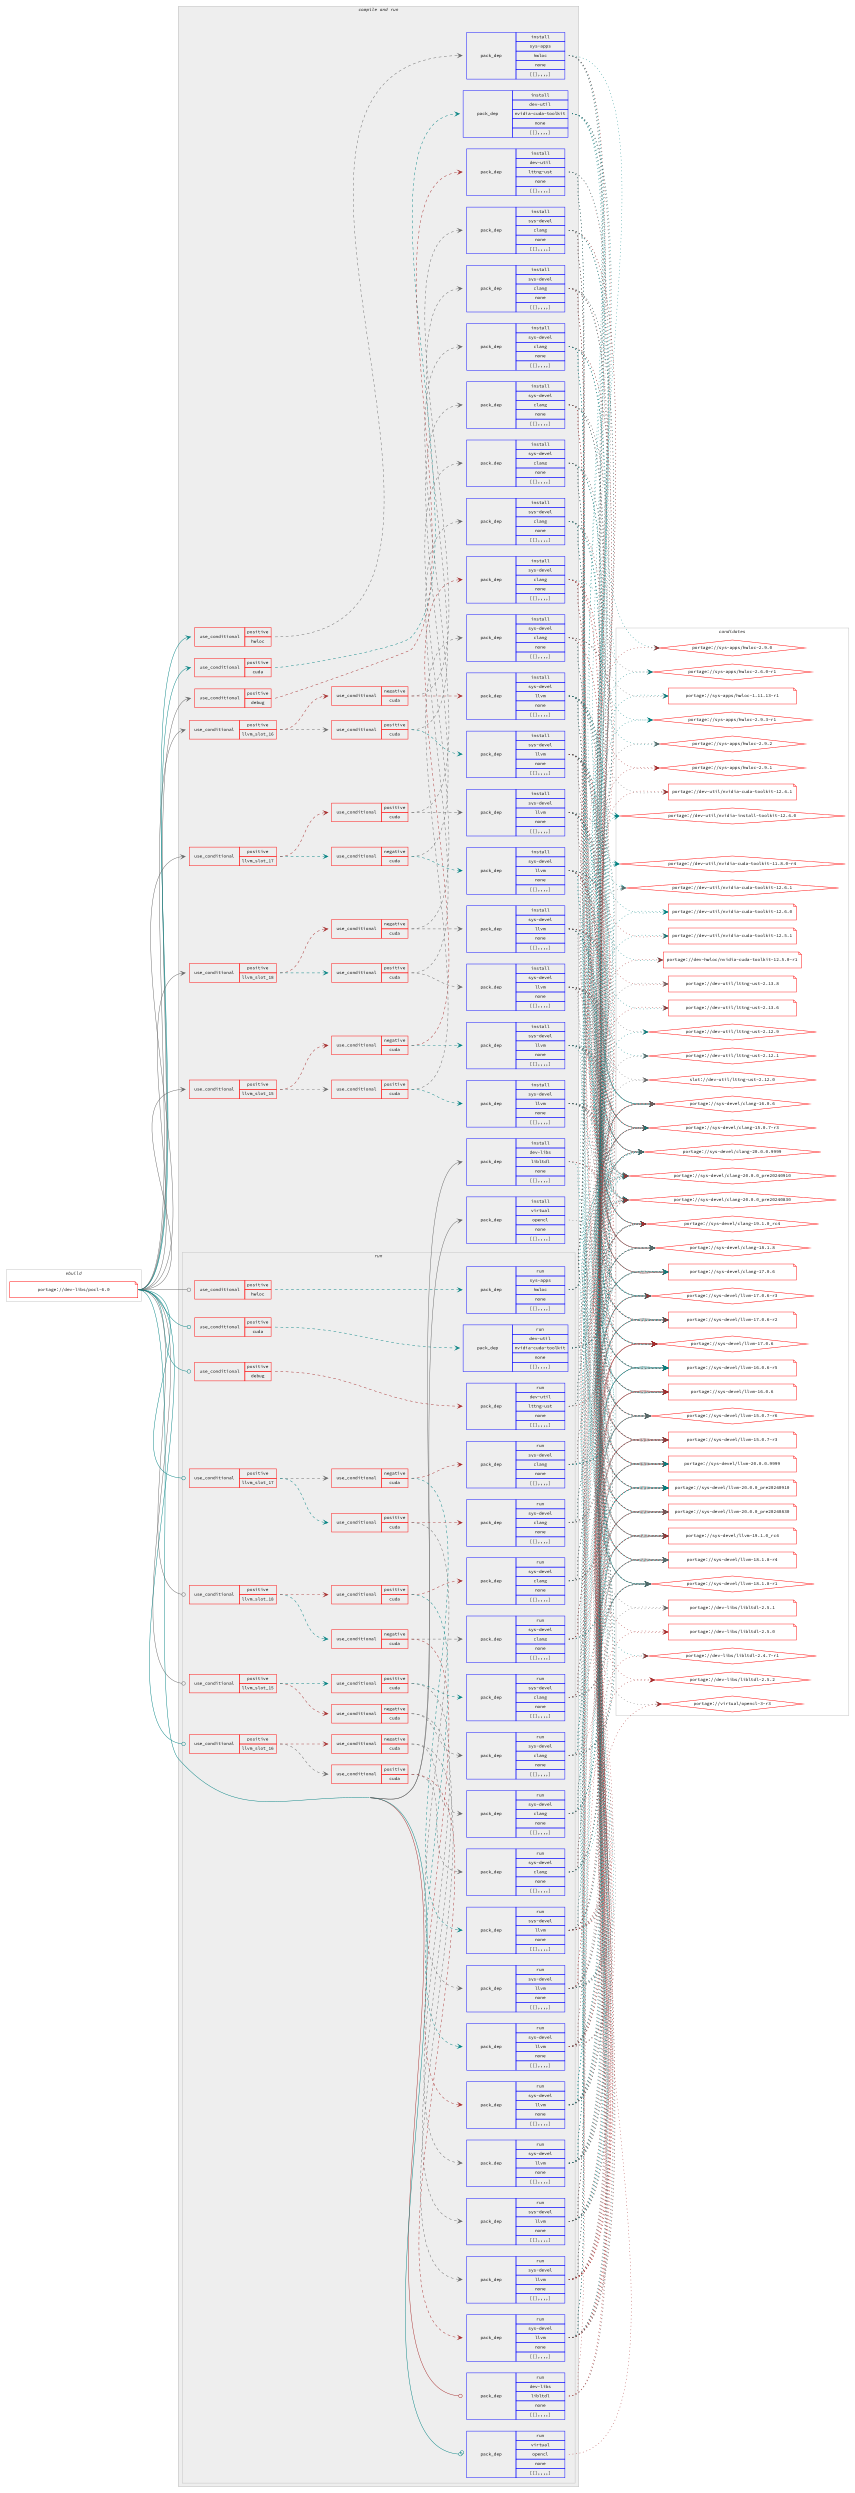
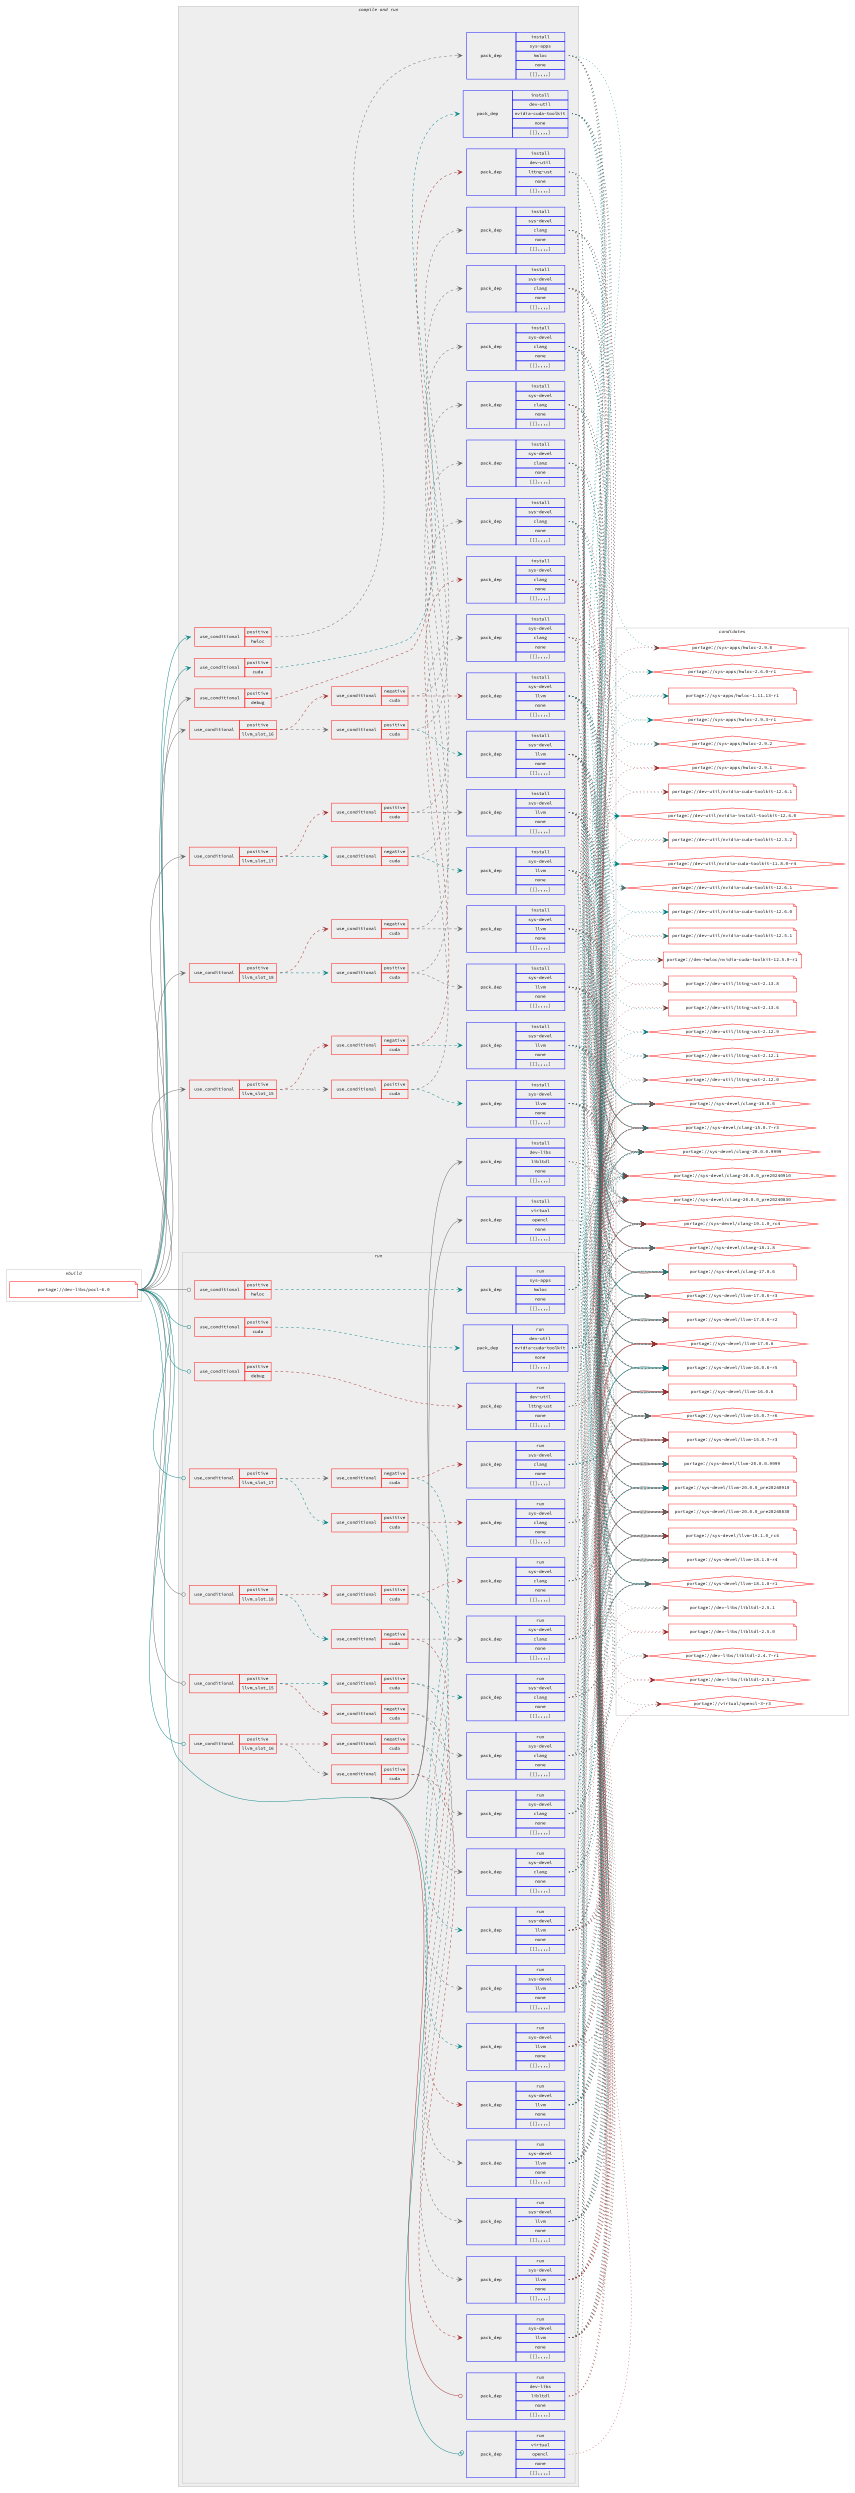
none -> (732, 840)
(732, 1080) -> (732, 1080)
